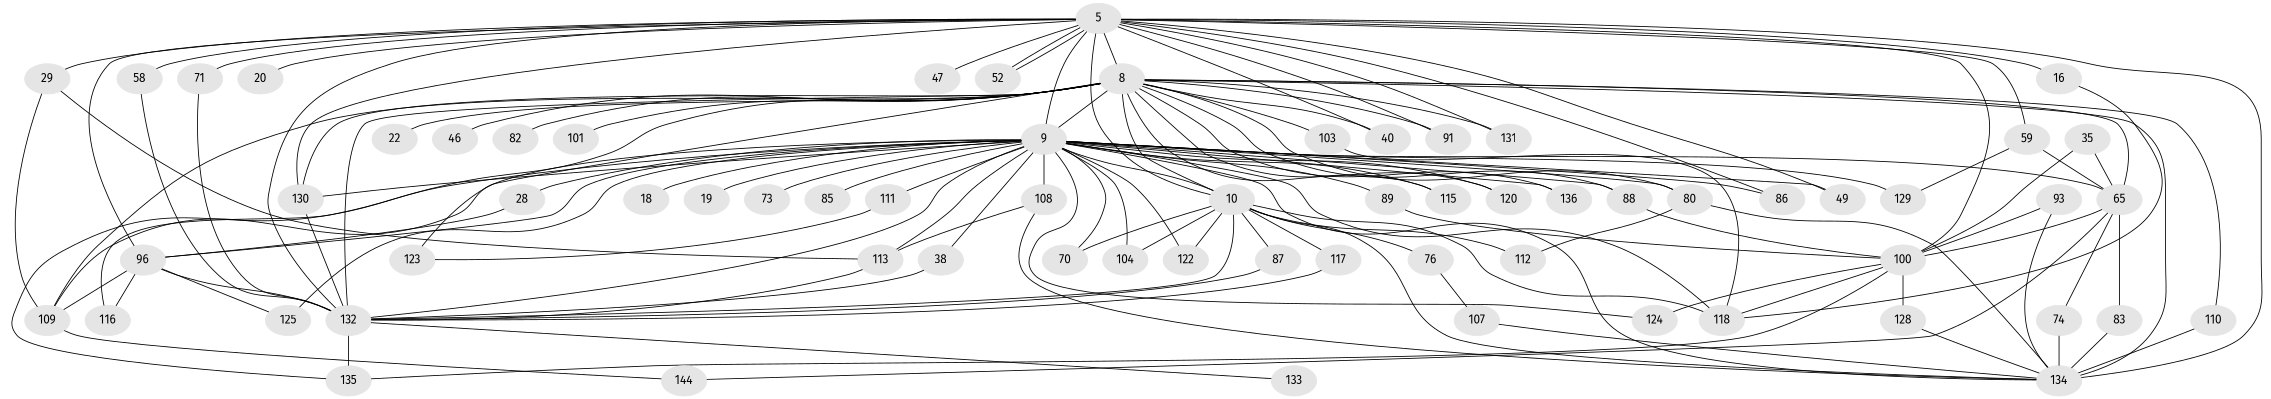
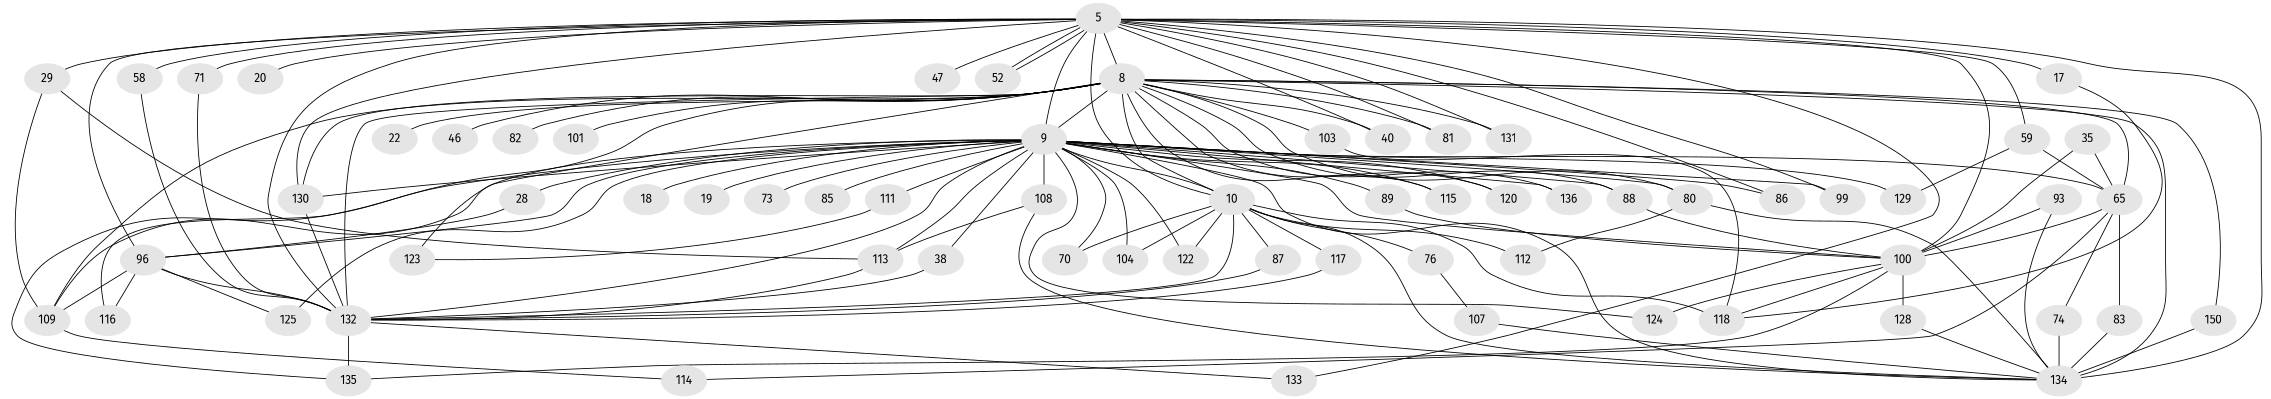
(2059, 79) -> (2059, 79)
none -> (1865, 135)
(1448, 139) -> (1448, 139)
(1843, 200) -> (1843, 200)
(1310, 205) -> (1363, 216)
(2213, 320) -> (2213, 320)
(684, 381) -> (684, 381)
